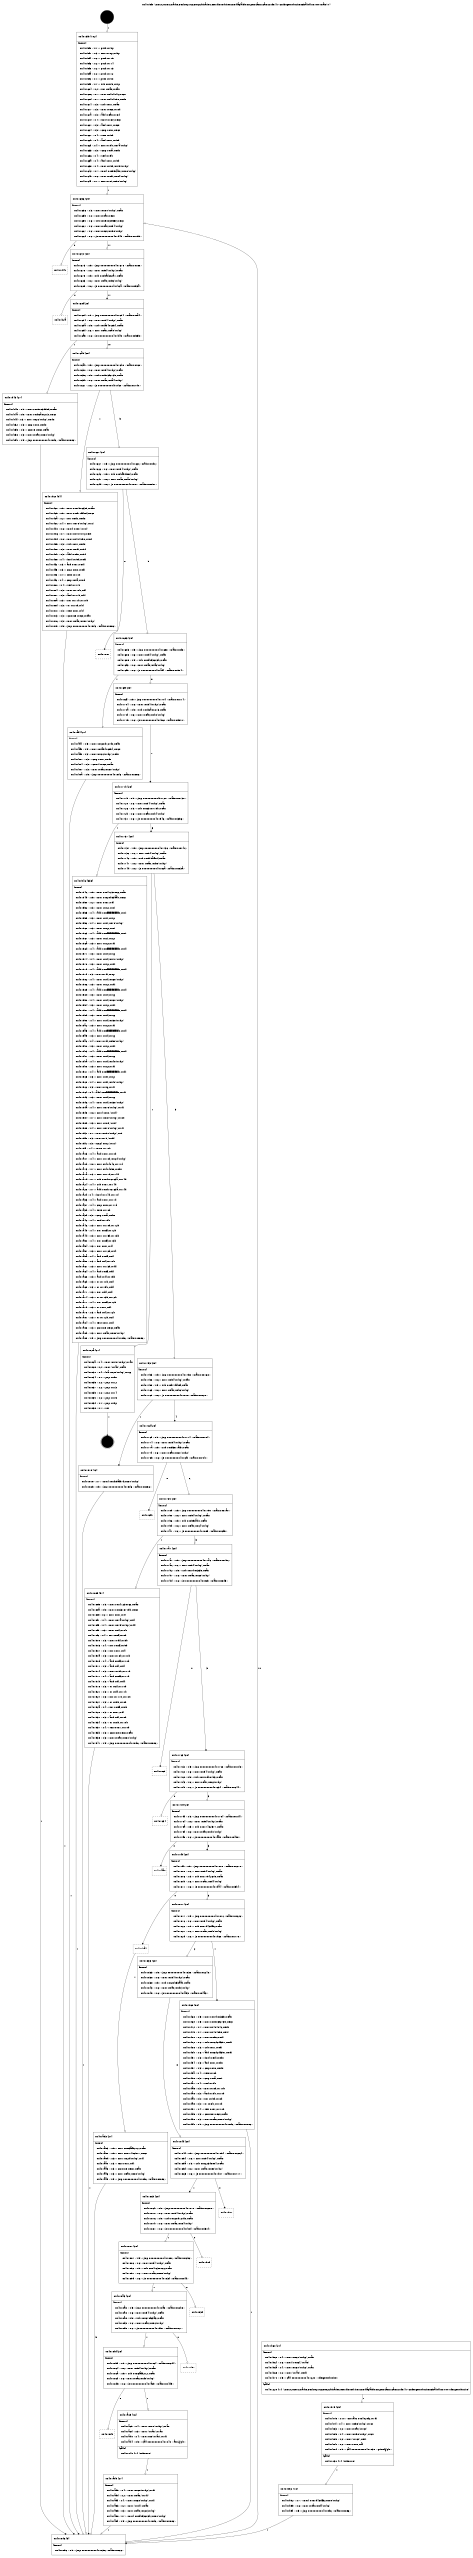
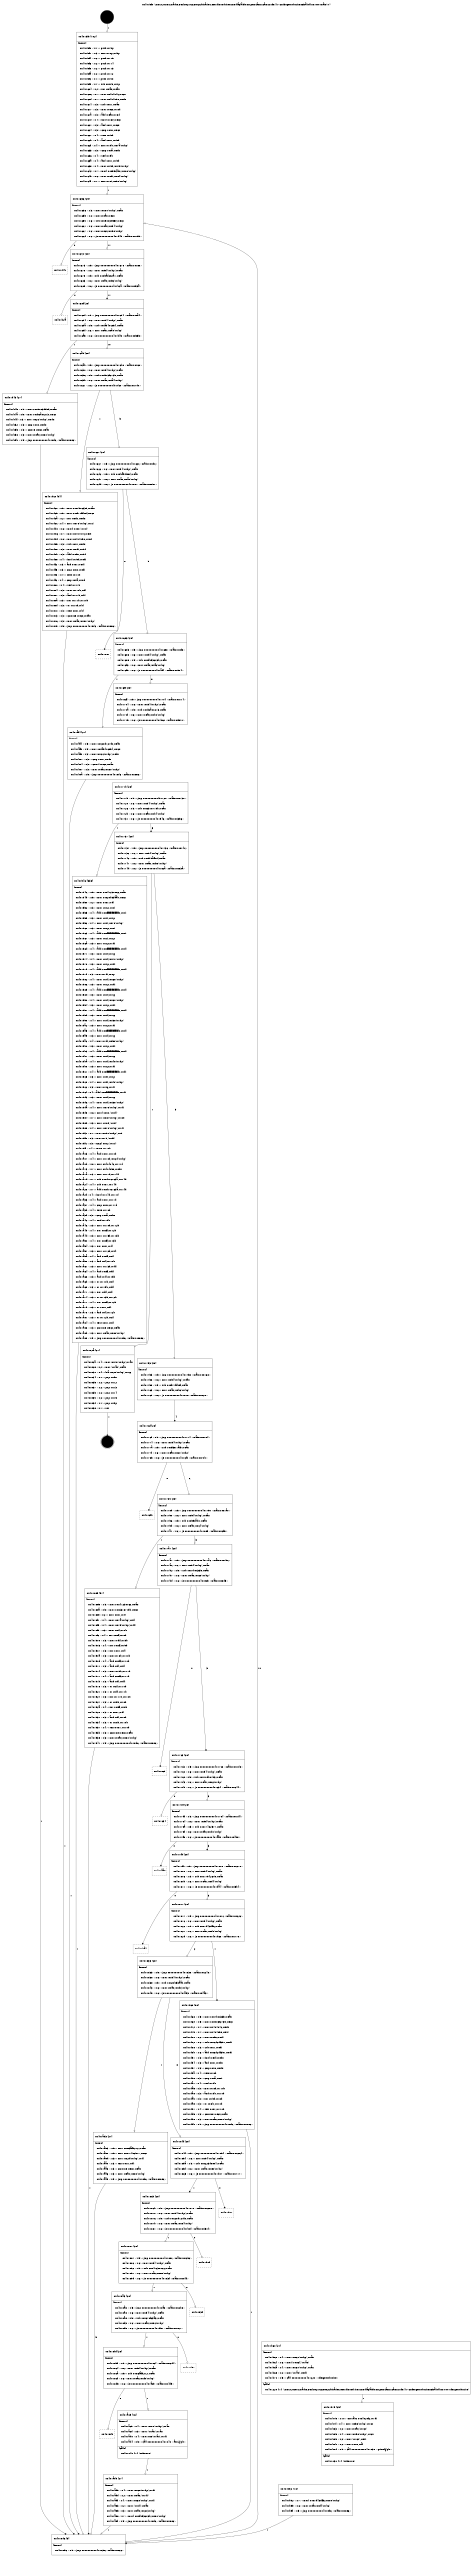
(150, 753) -> none
(116, 1479) -> none
(118, 2041) -> (145, 2064)
(332, 2475) -> none
